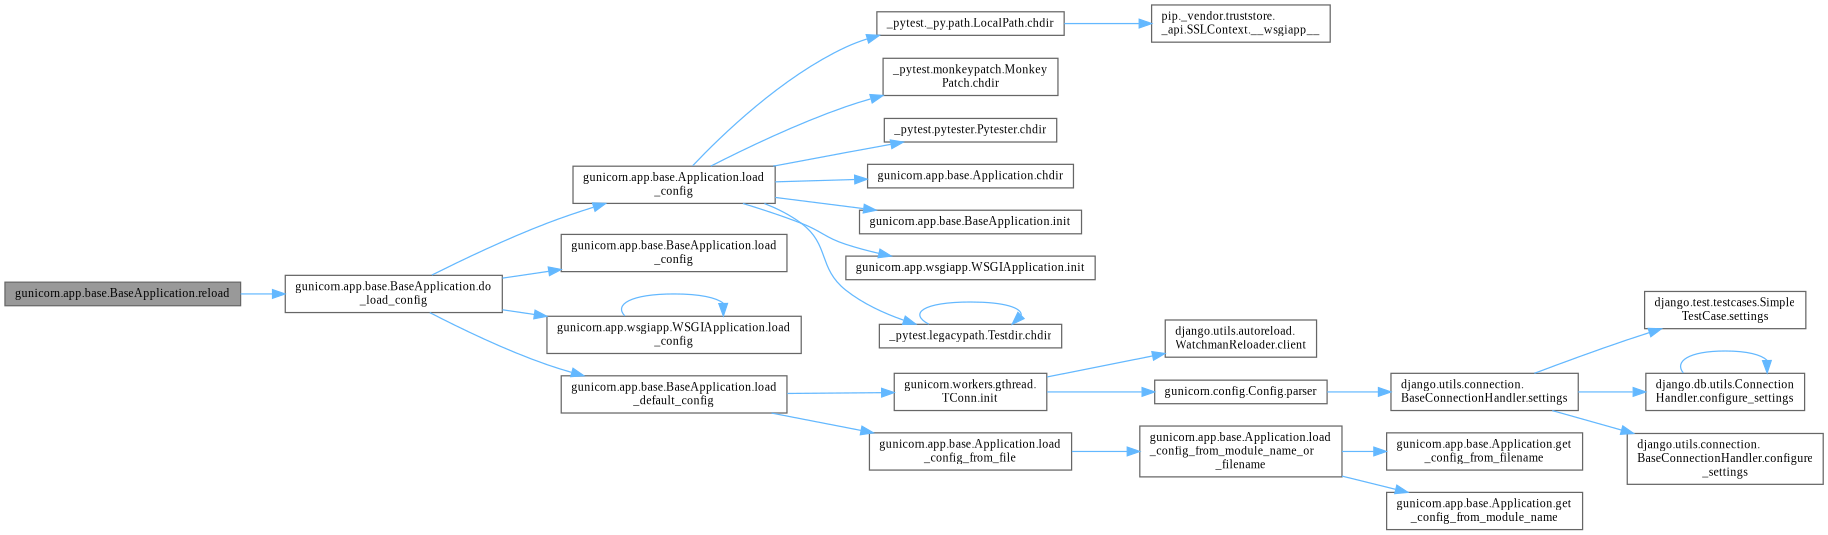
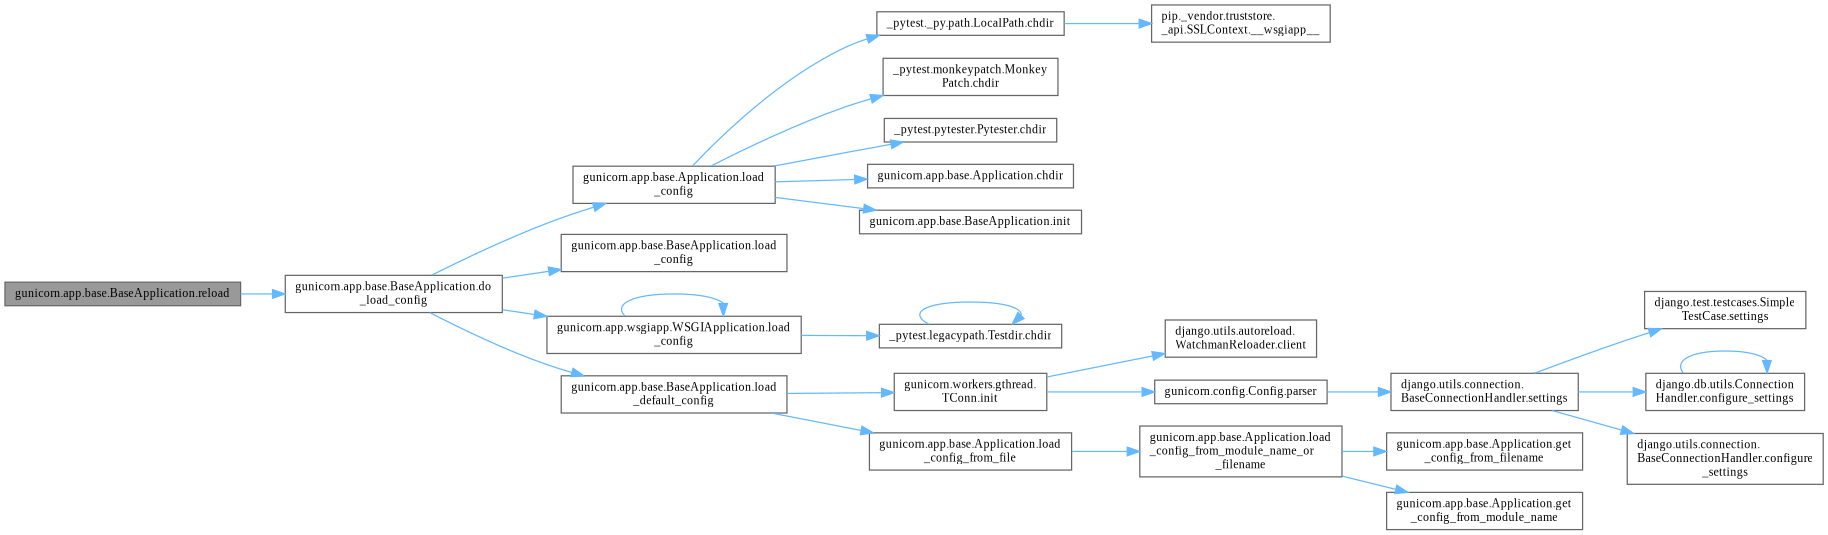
(828, 267) -> (834, 336)
(971, 268) -> none
